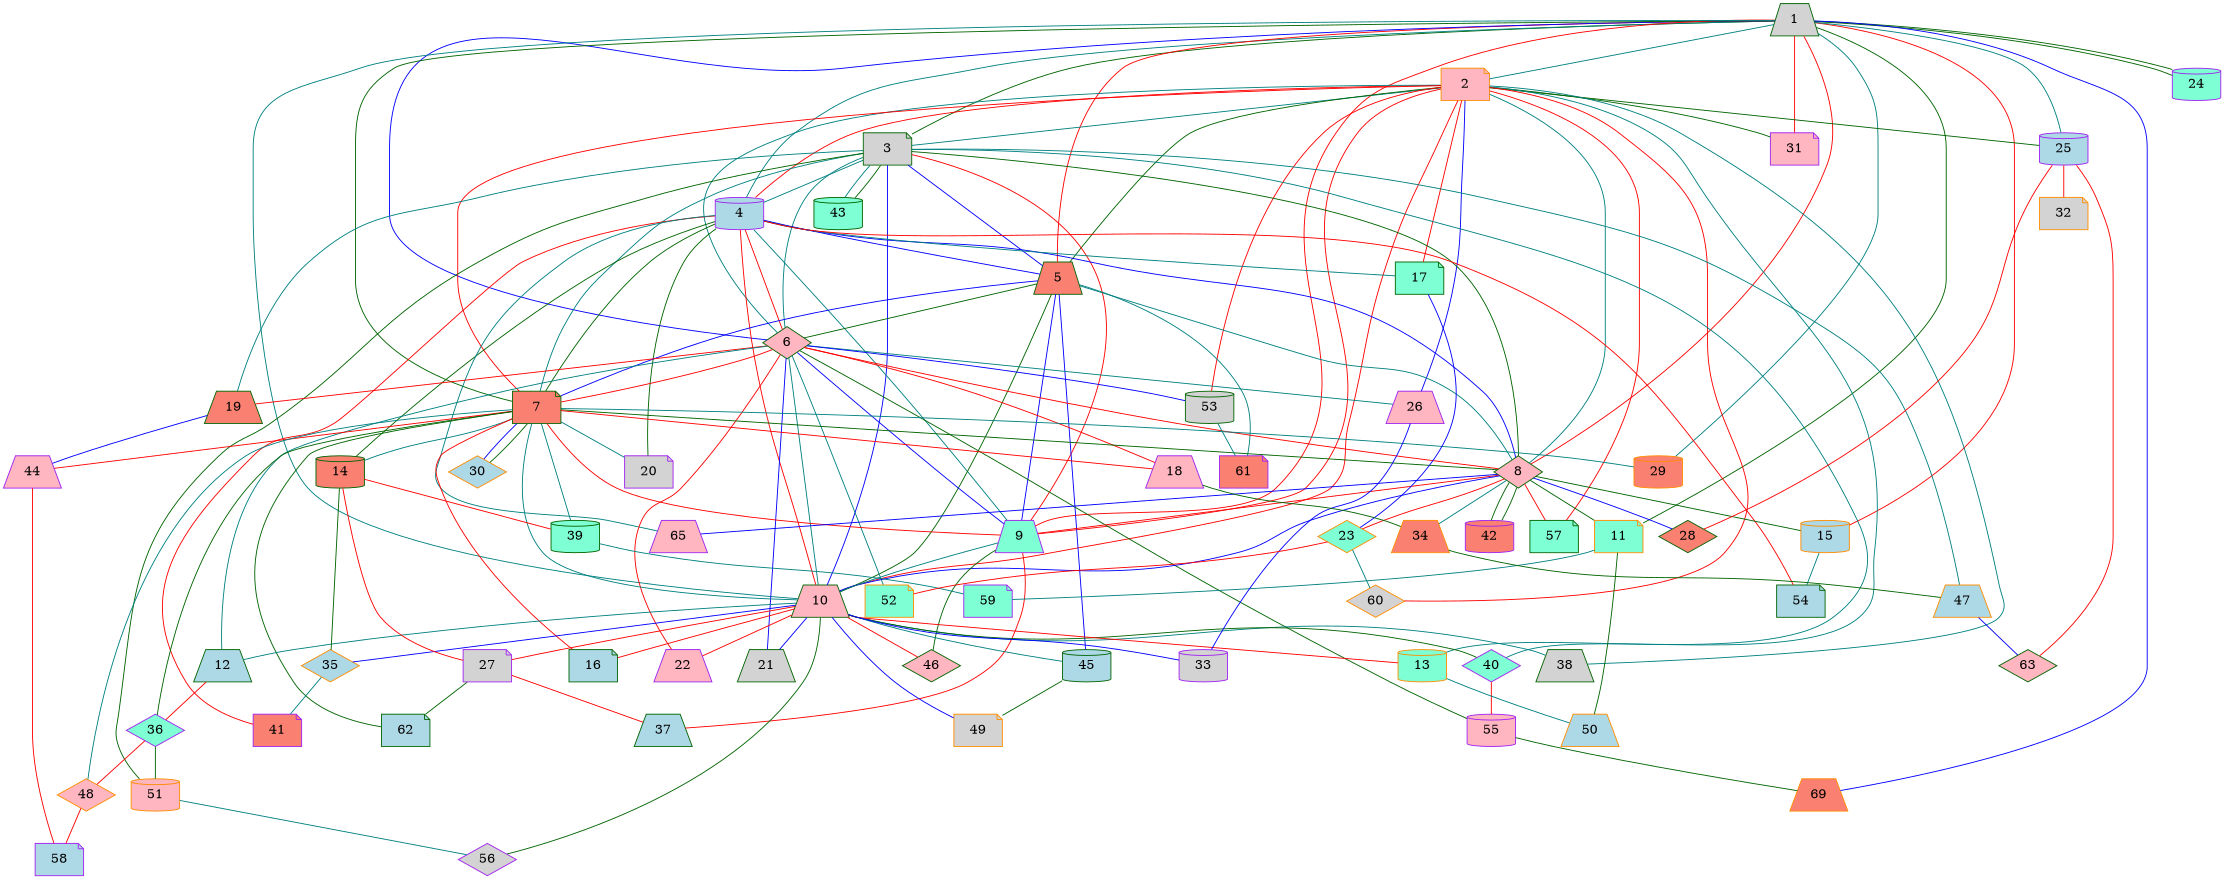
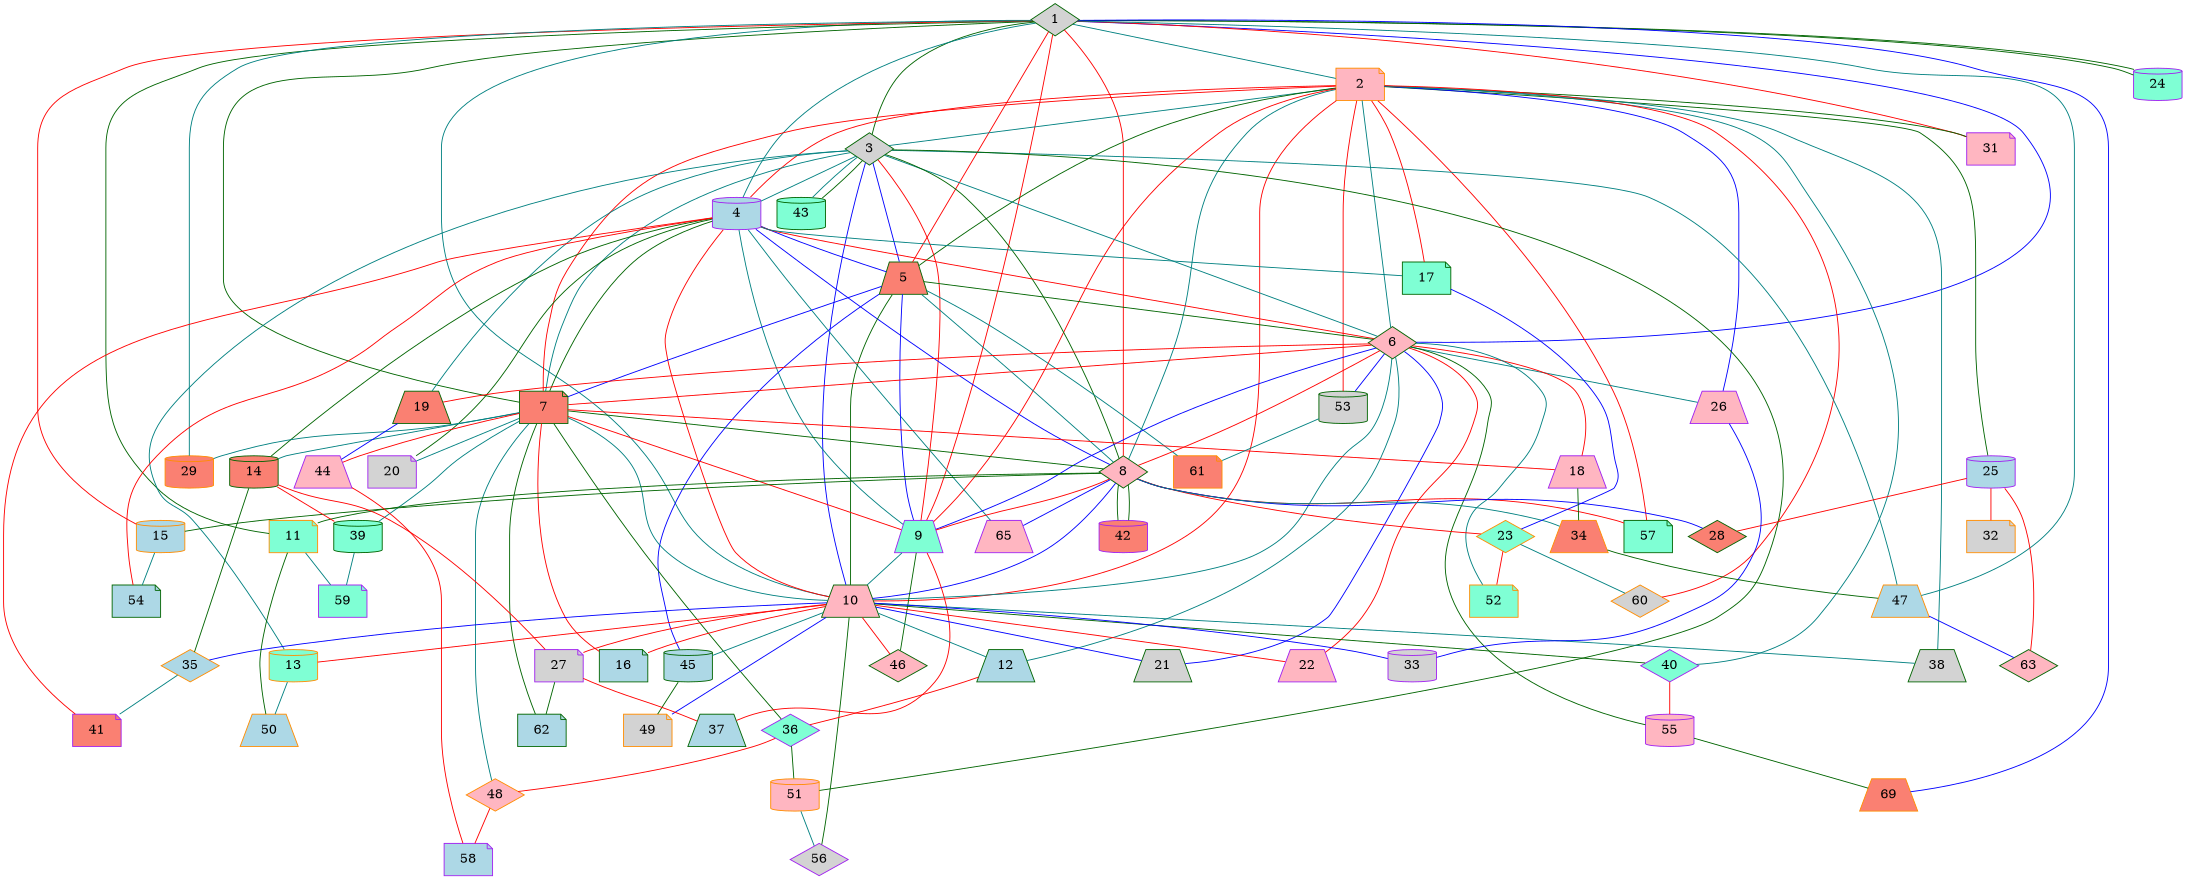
(1795, 20) -> (1055, 20)
(1995, 53) -> (1863, 68)
(888, 149) -> (869, 149)
(477, 472) -> none
(1244, 472) -> (1198, 472)
